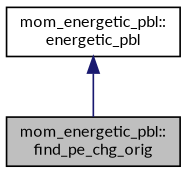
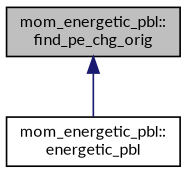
(93, 95) -> (93, 95)
